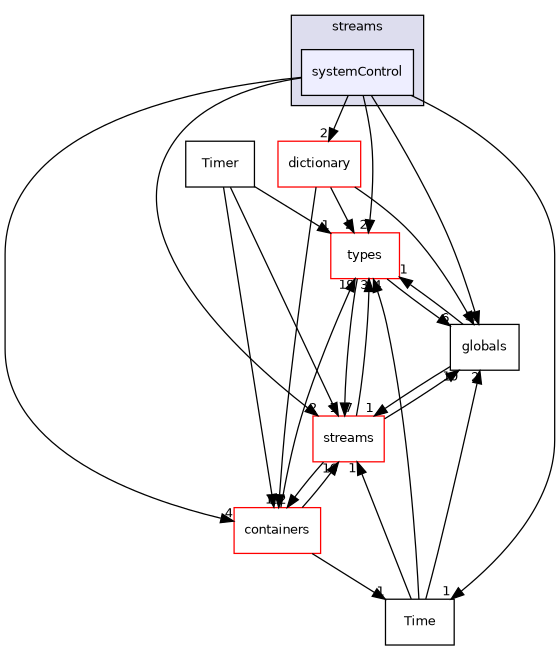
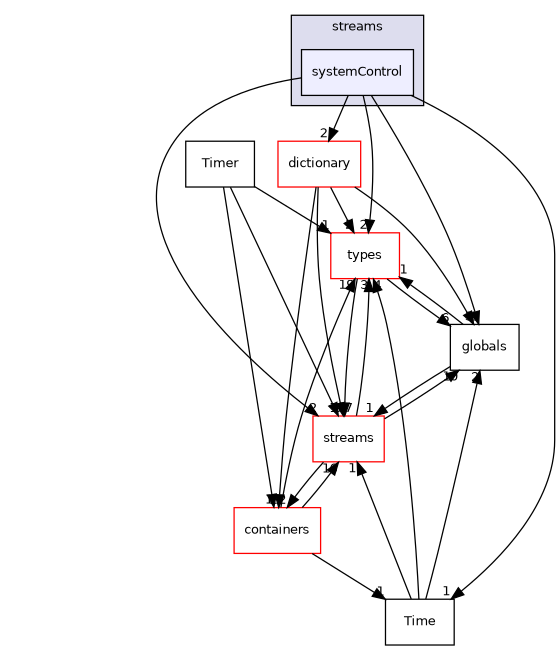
(5, 261) -> none
none -> (321, 296)
